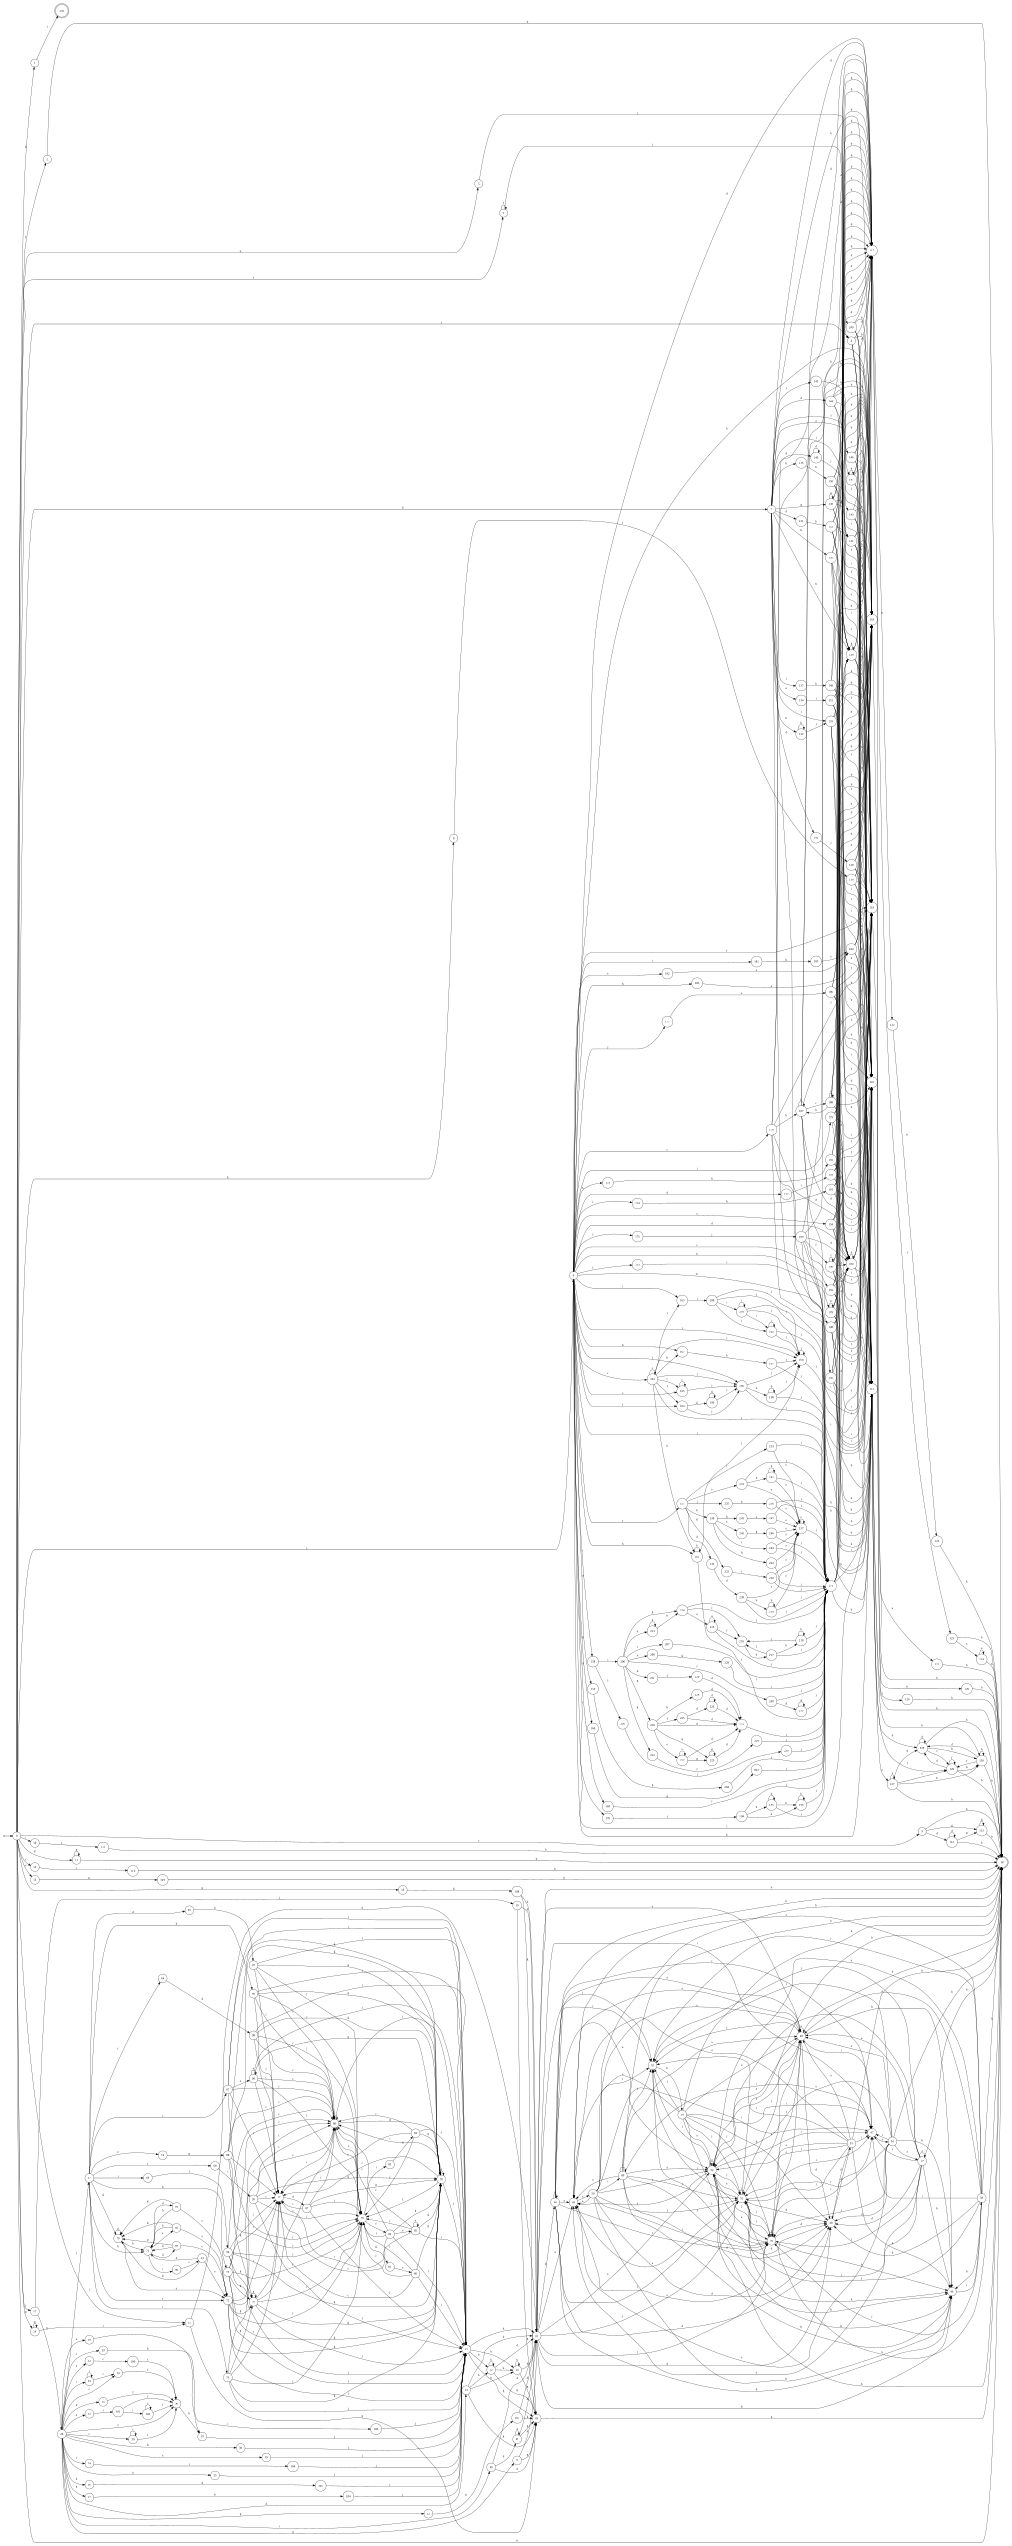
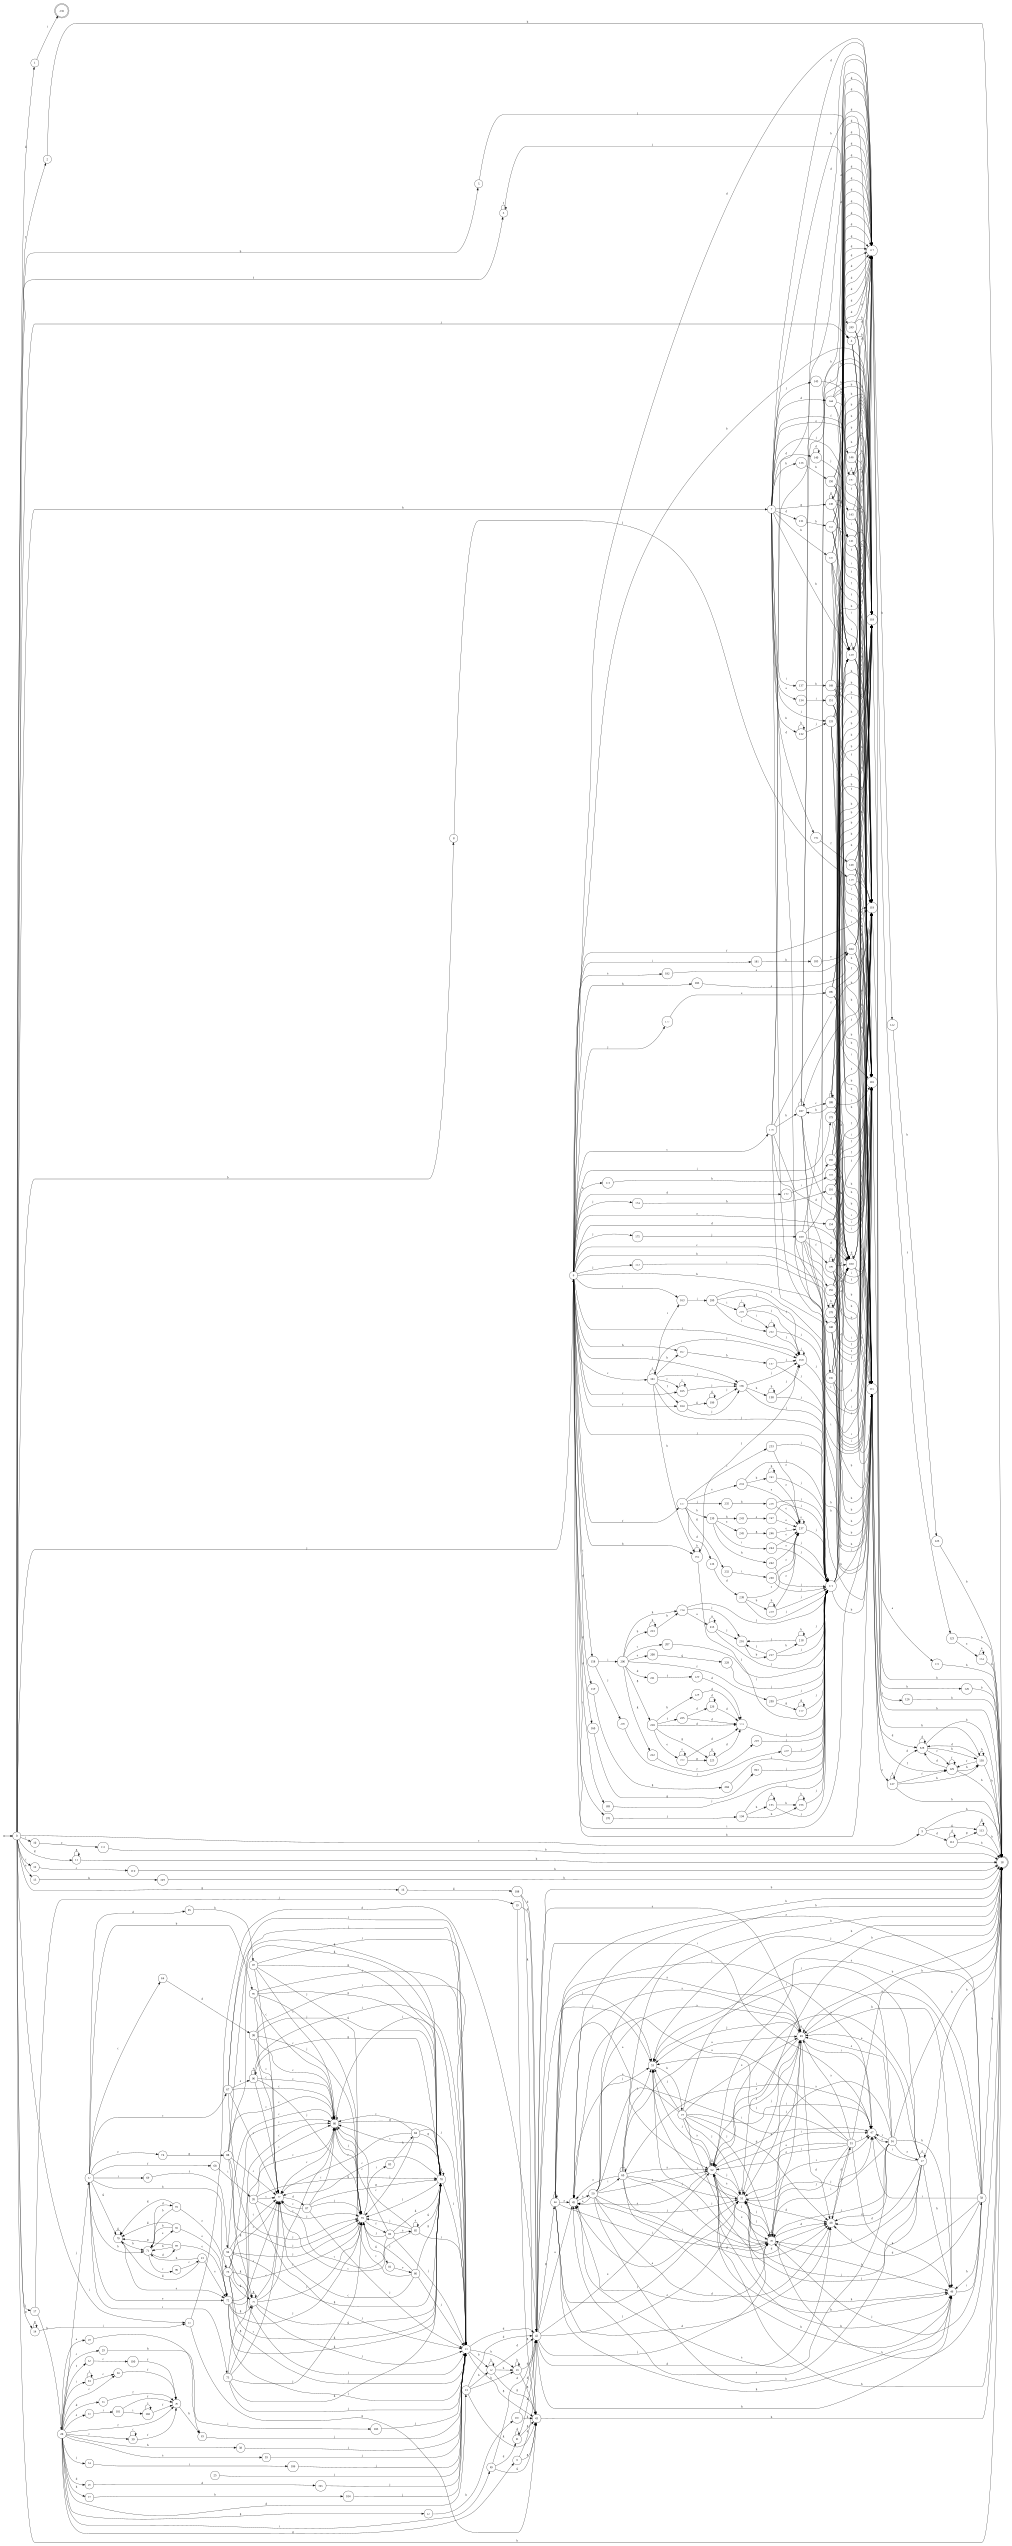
none -> (867, 1040)
(125, 2475) -> none
